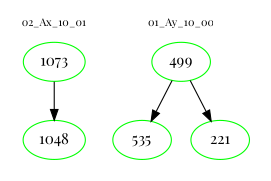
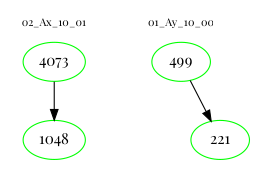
(54, 62) -> (54, 62)
(142, 140) -> none
